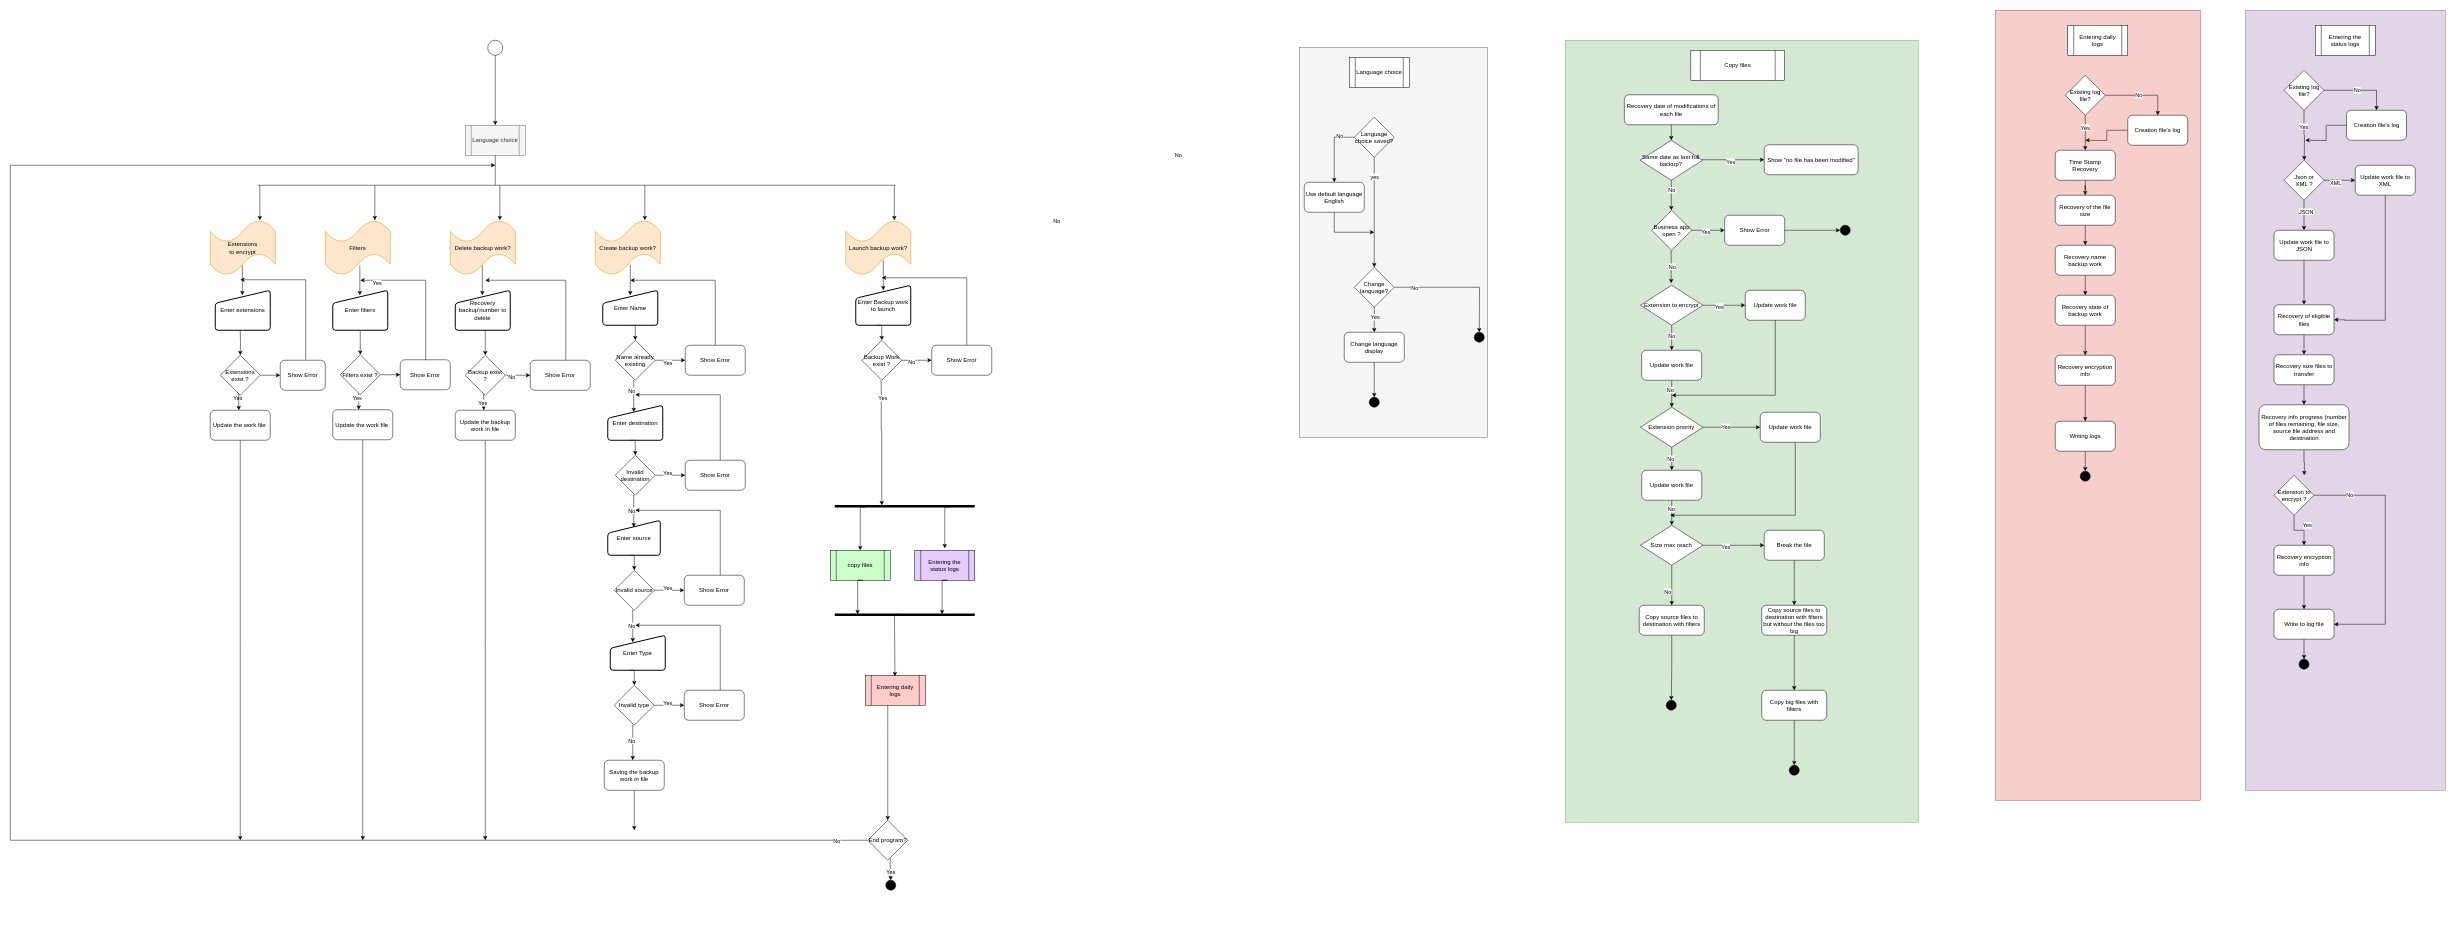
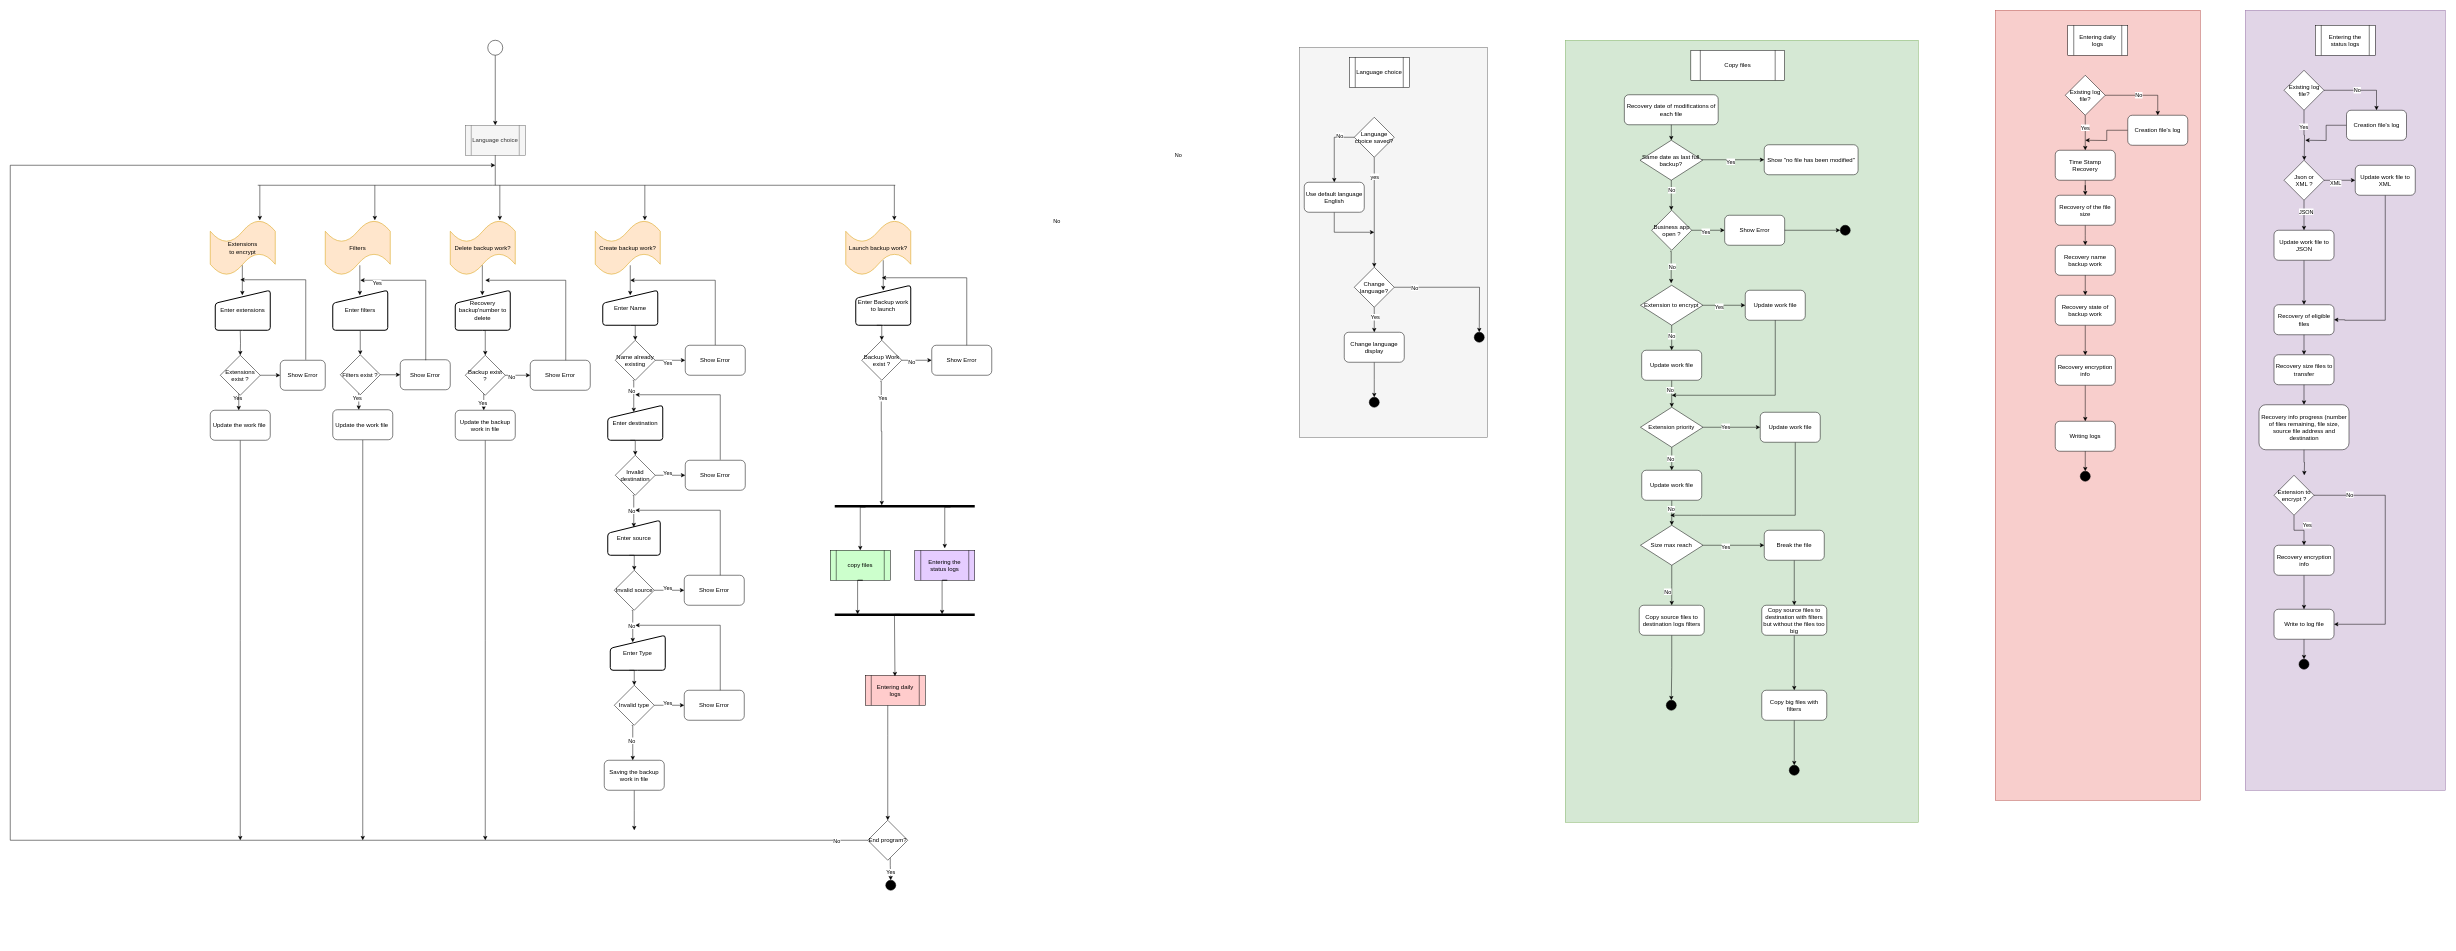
(1672, 620) -> (1672, 620)
